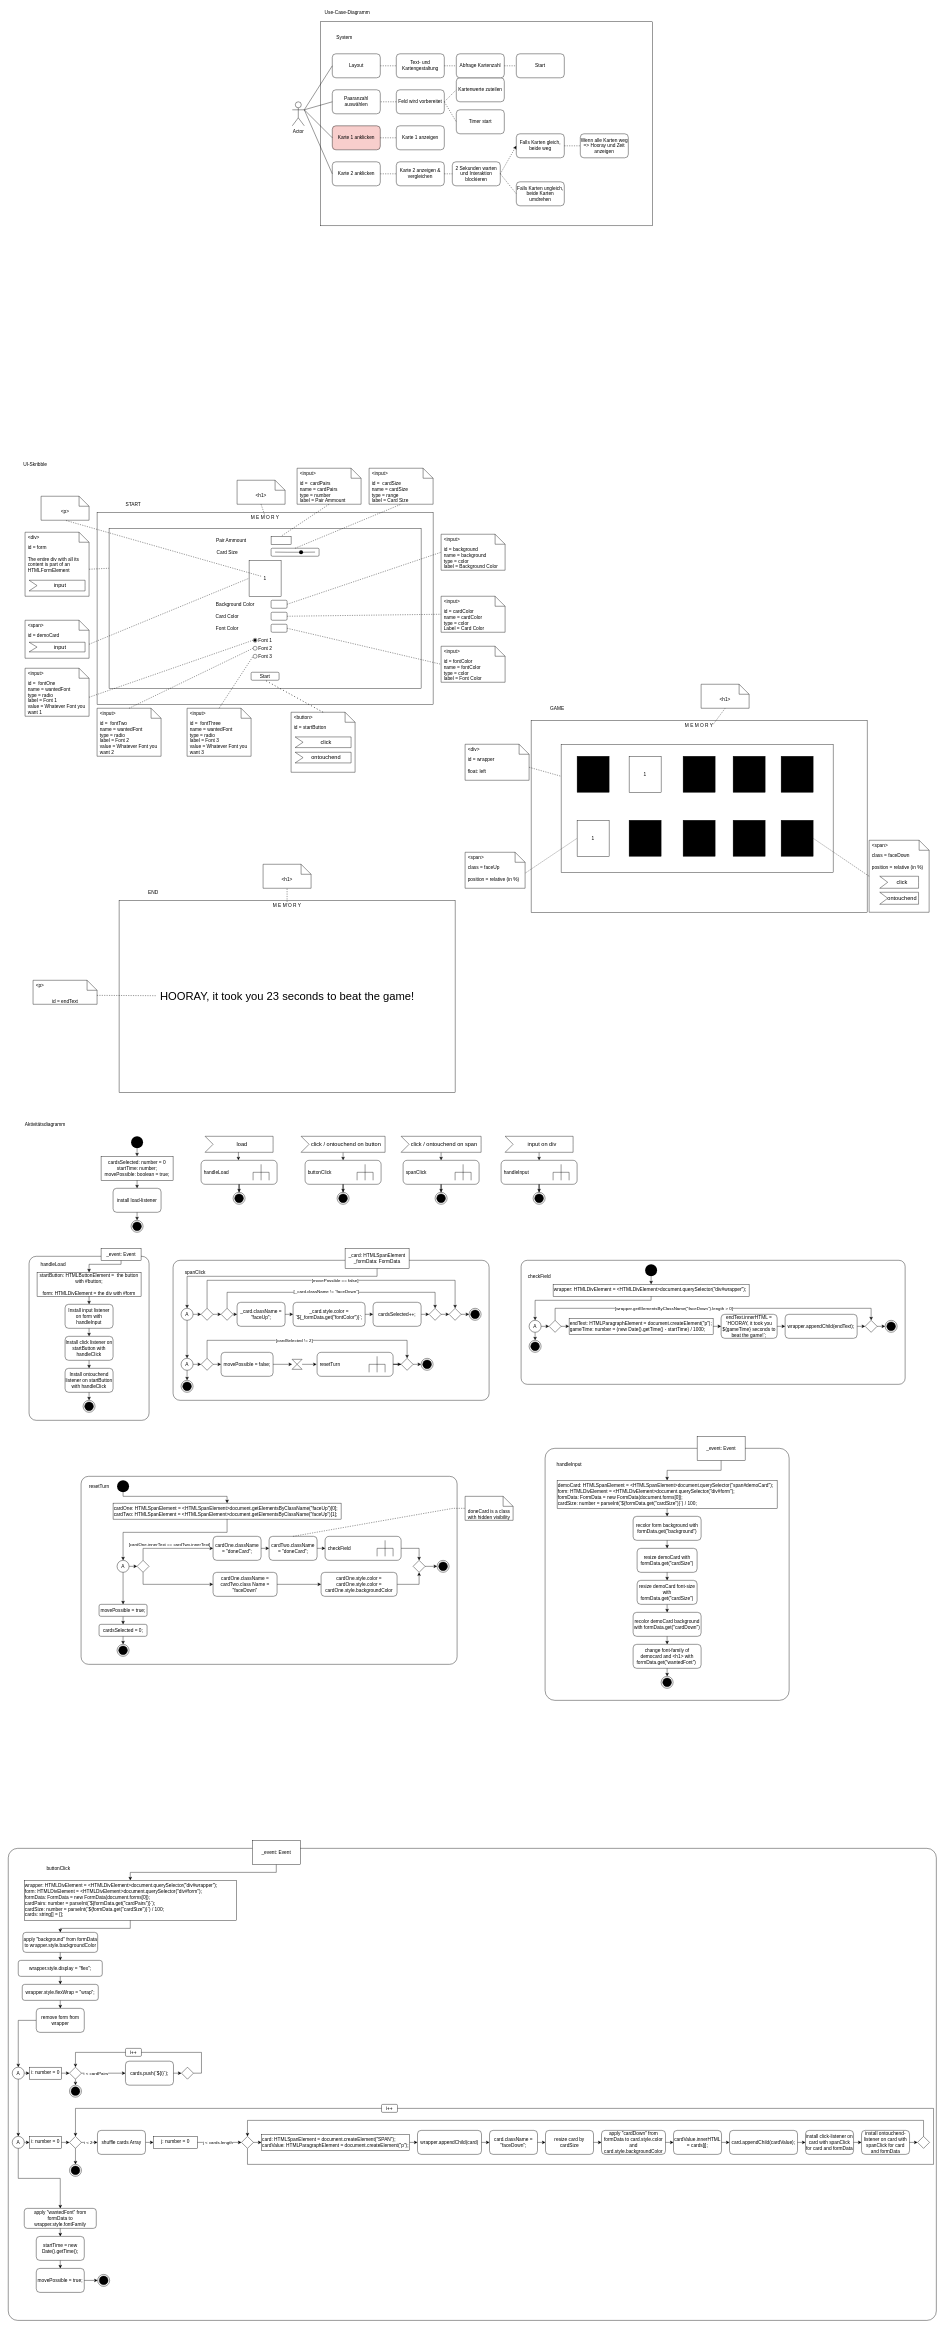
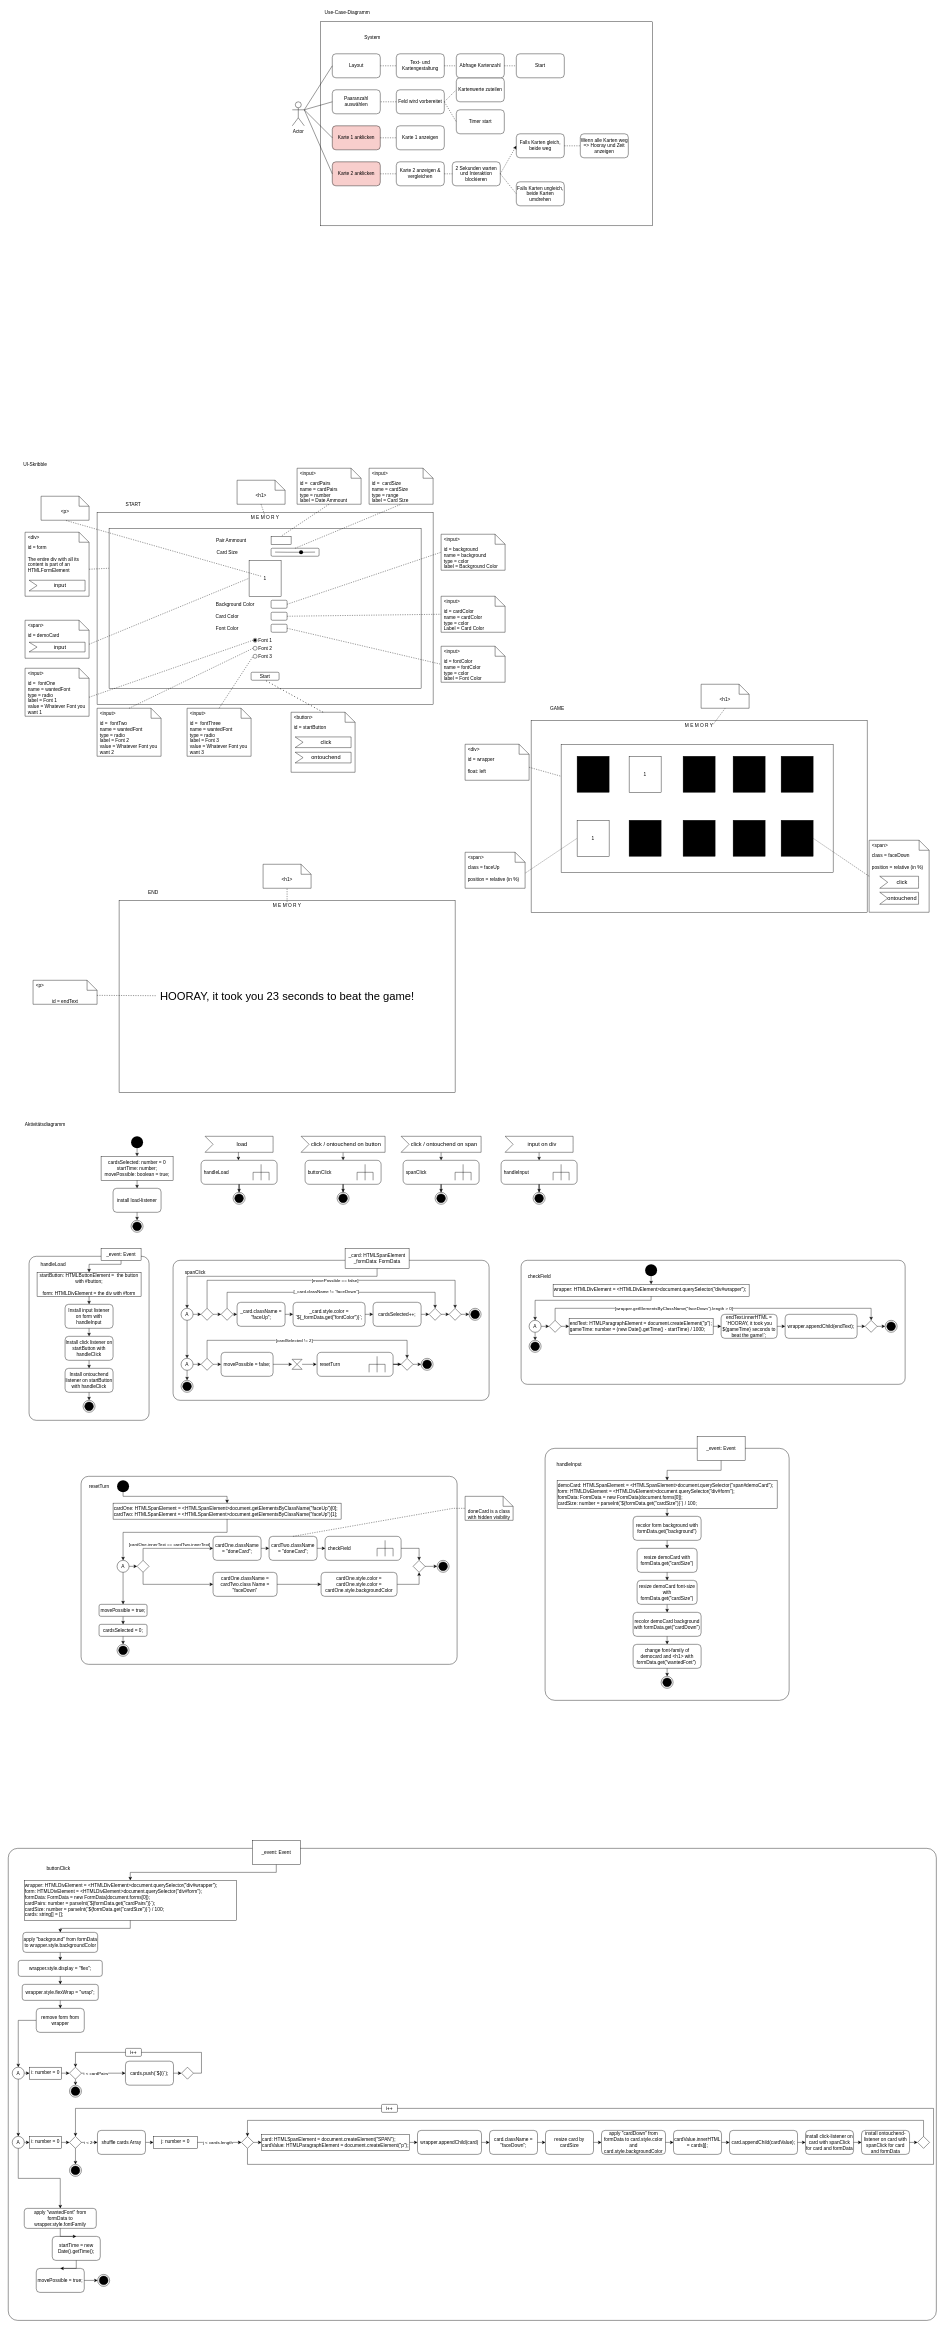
(344, 38) -> (372, 38)
(356, 174) -> (356, 174)
(323, 493) -> (324, 493)
(60, 2248) -> (76, 2248)
